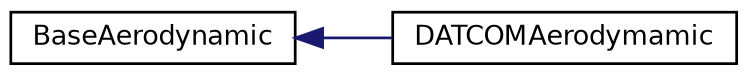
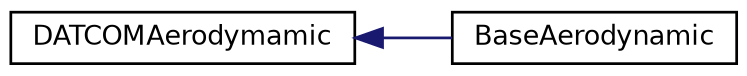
(358, 38) -> (417, 38)
